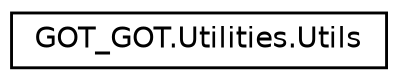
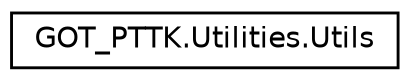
(199, 40) -> (205, 40)
